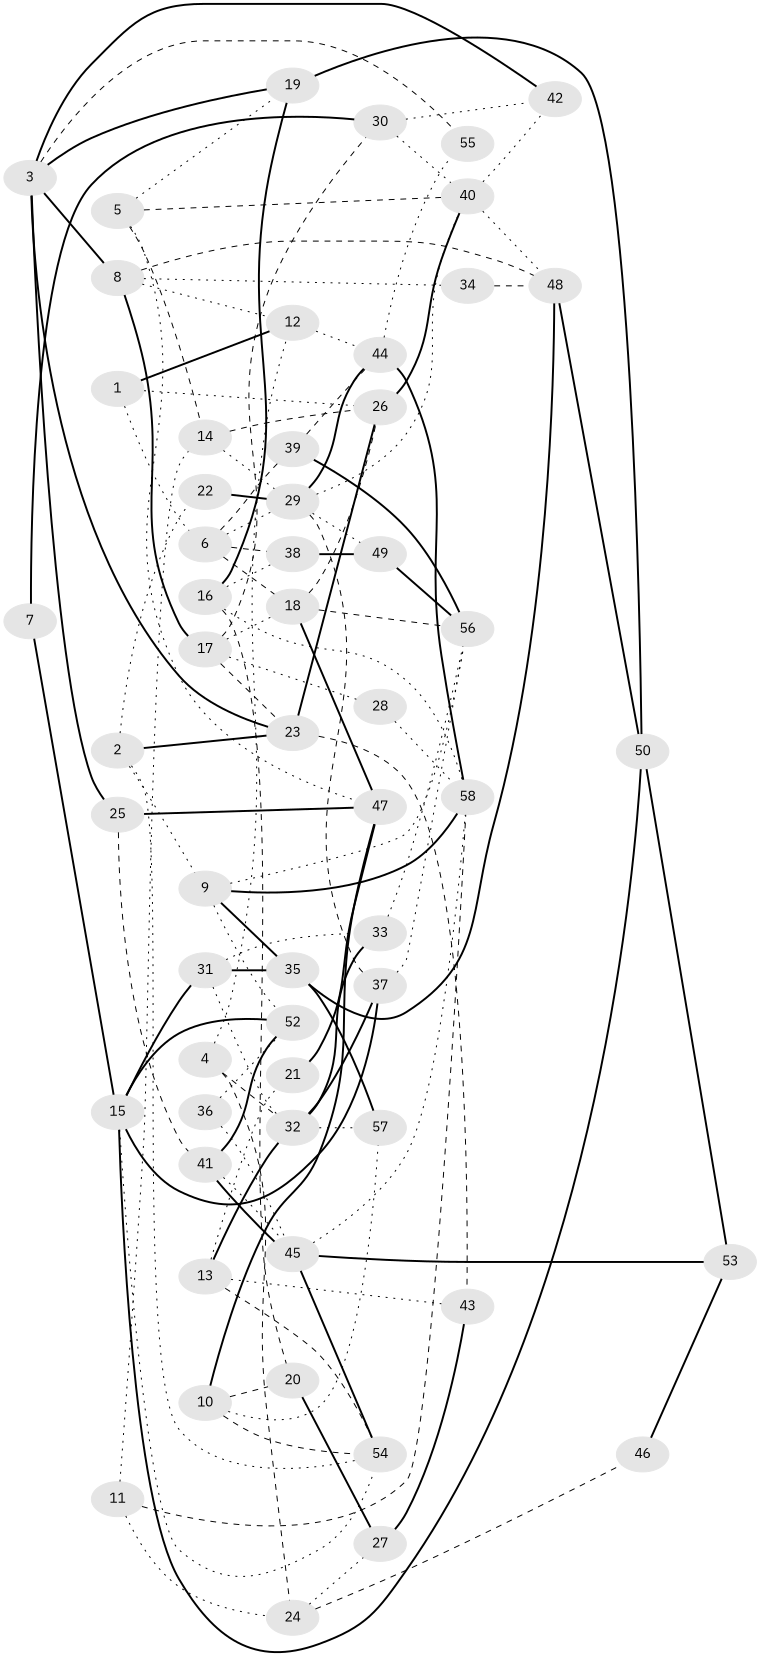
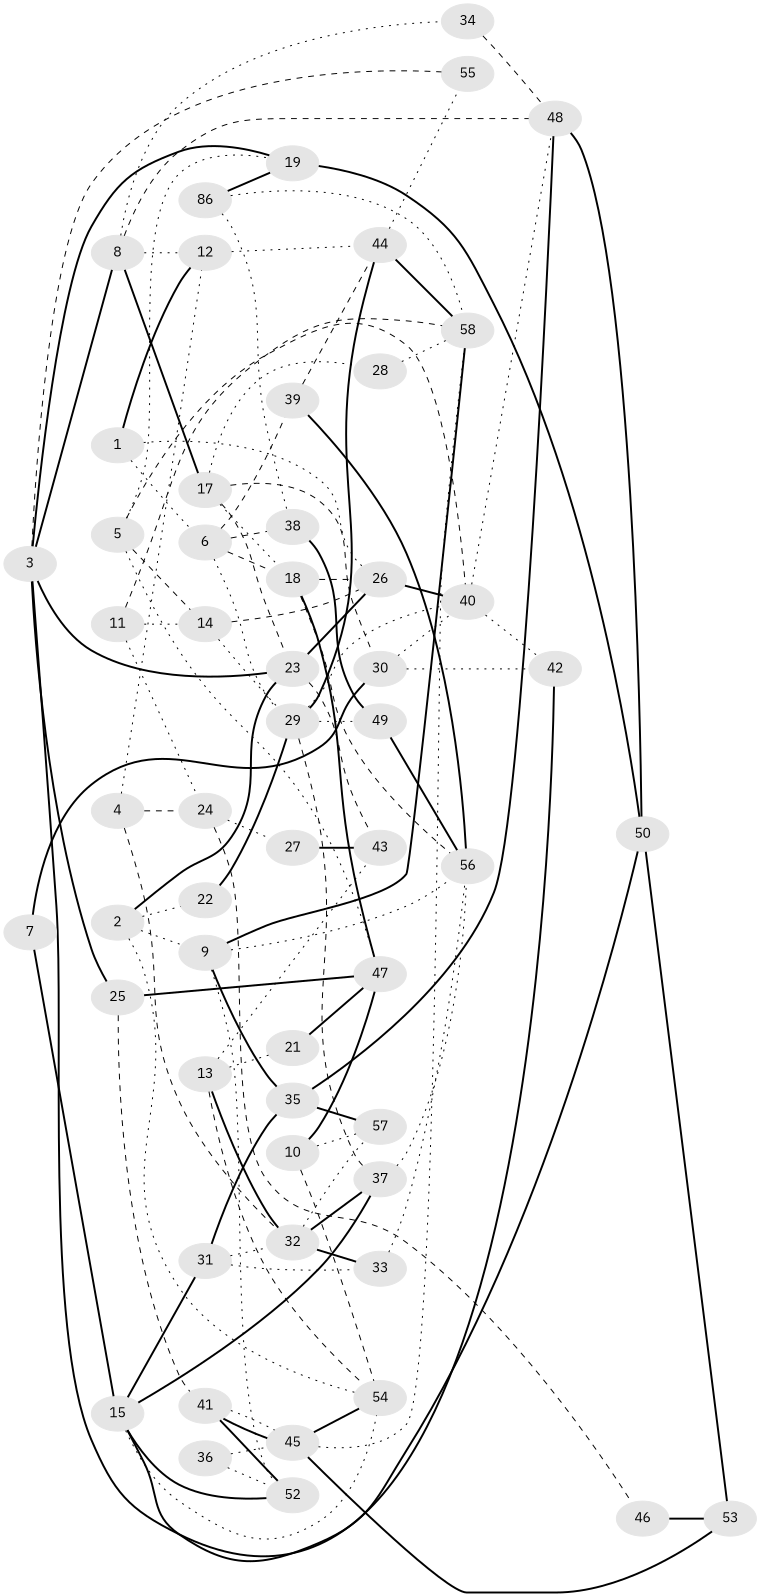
(205, 597) -> (205, 200)
(293, 1381) -> none
